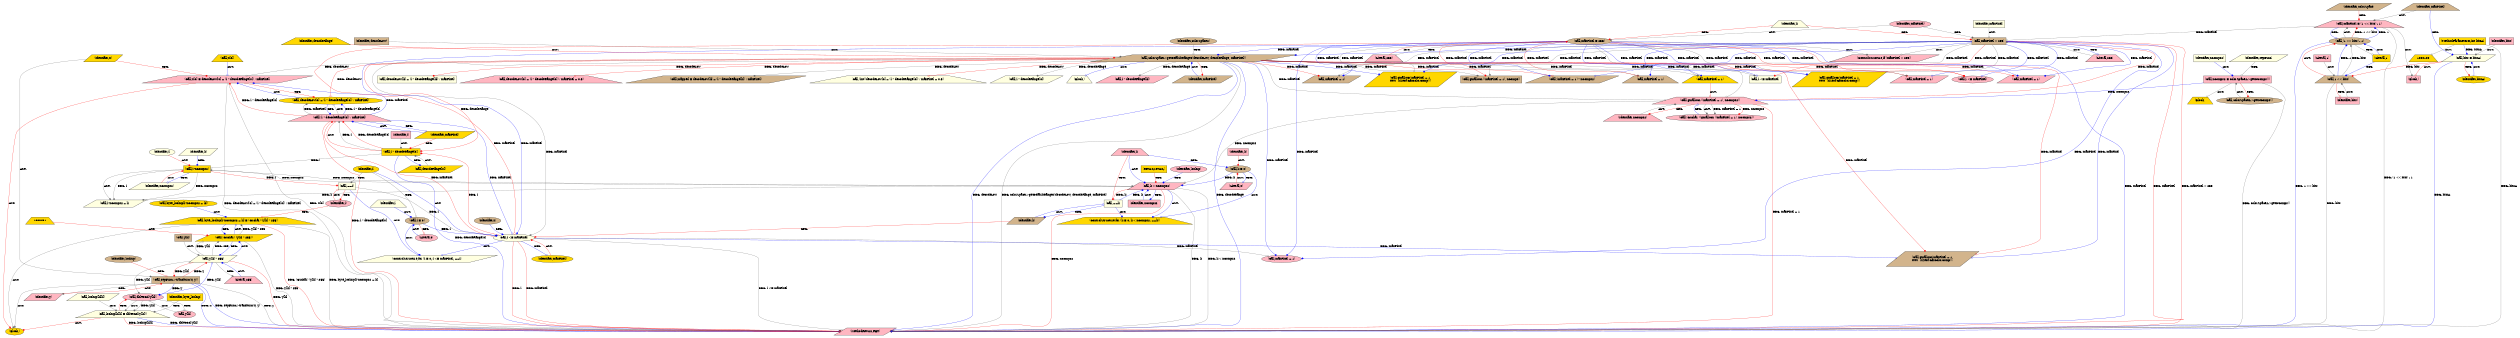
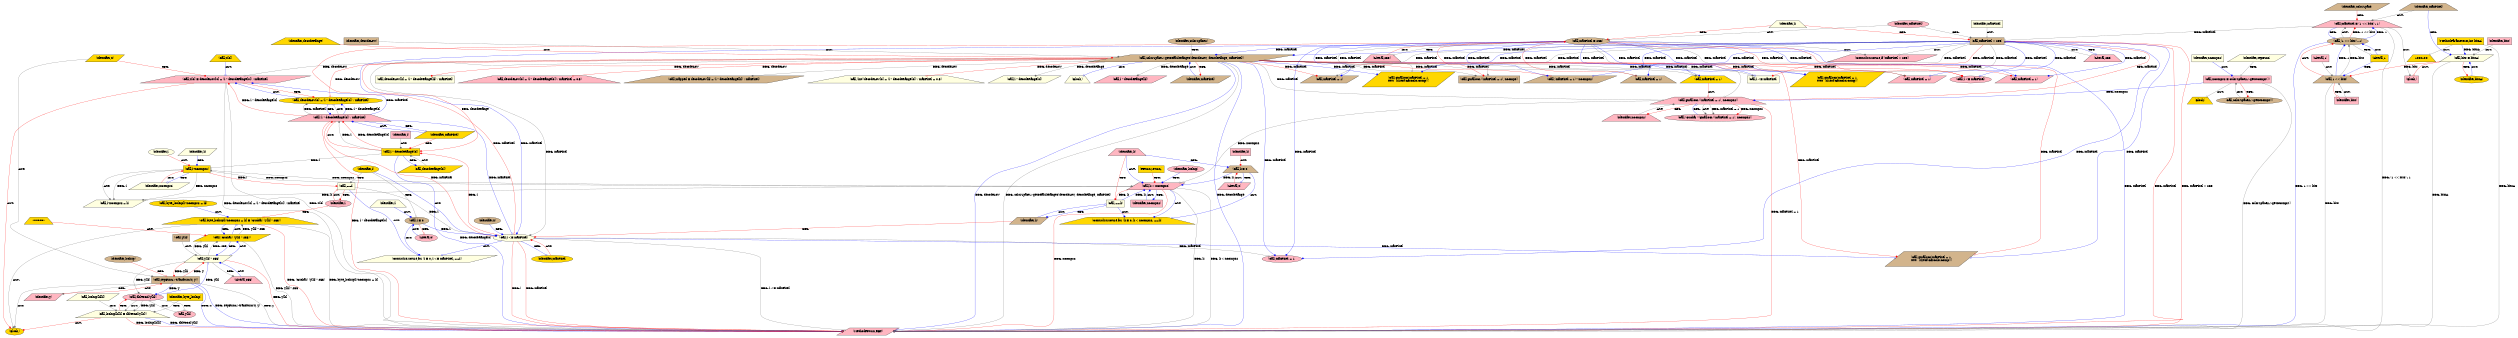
(2149, 67) -> (2147, 67)
(1238, 169) -> (1241, 169)
(1934, 330) -> (2115, 329)
